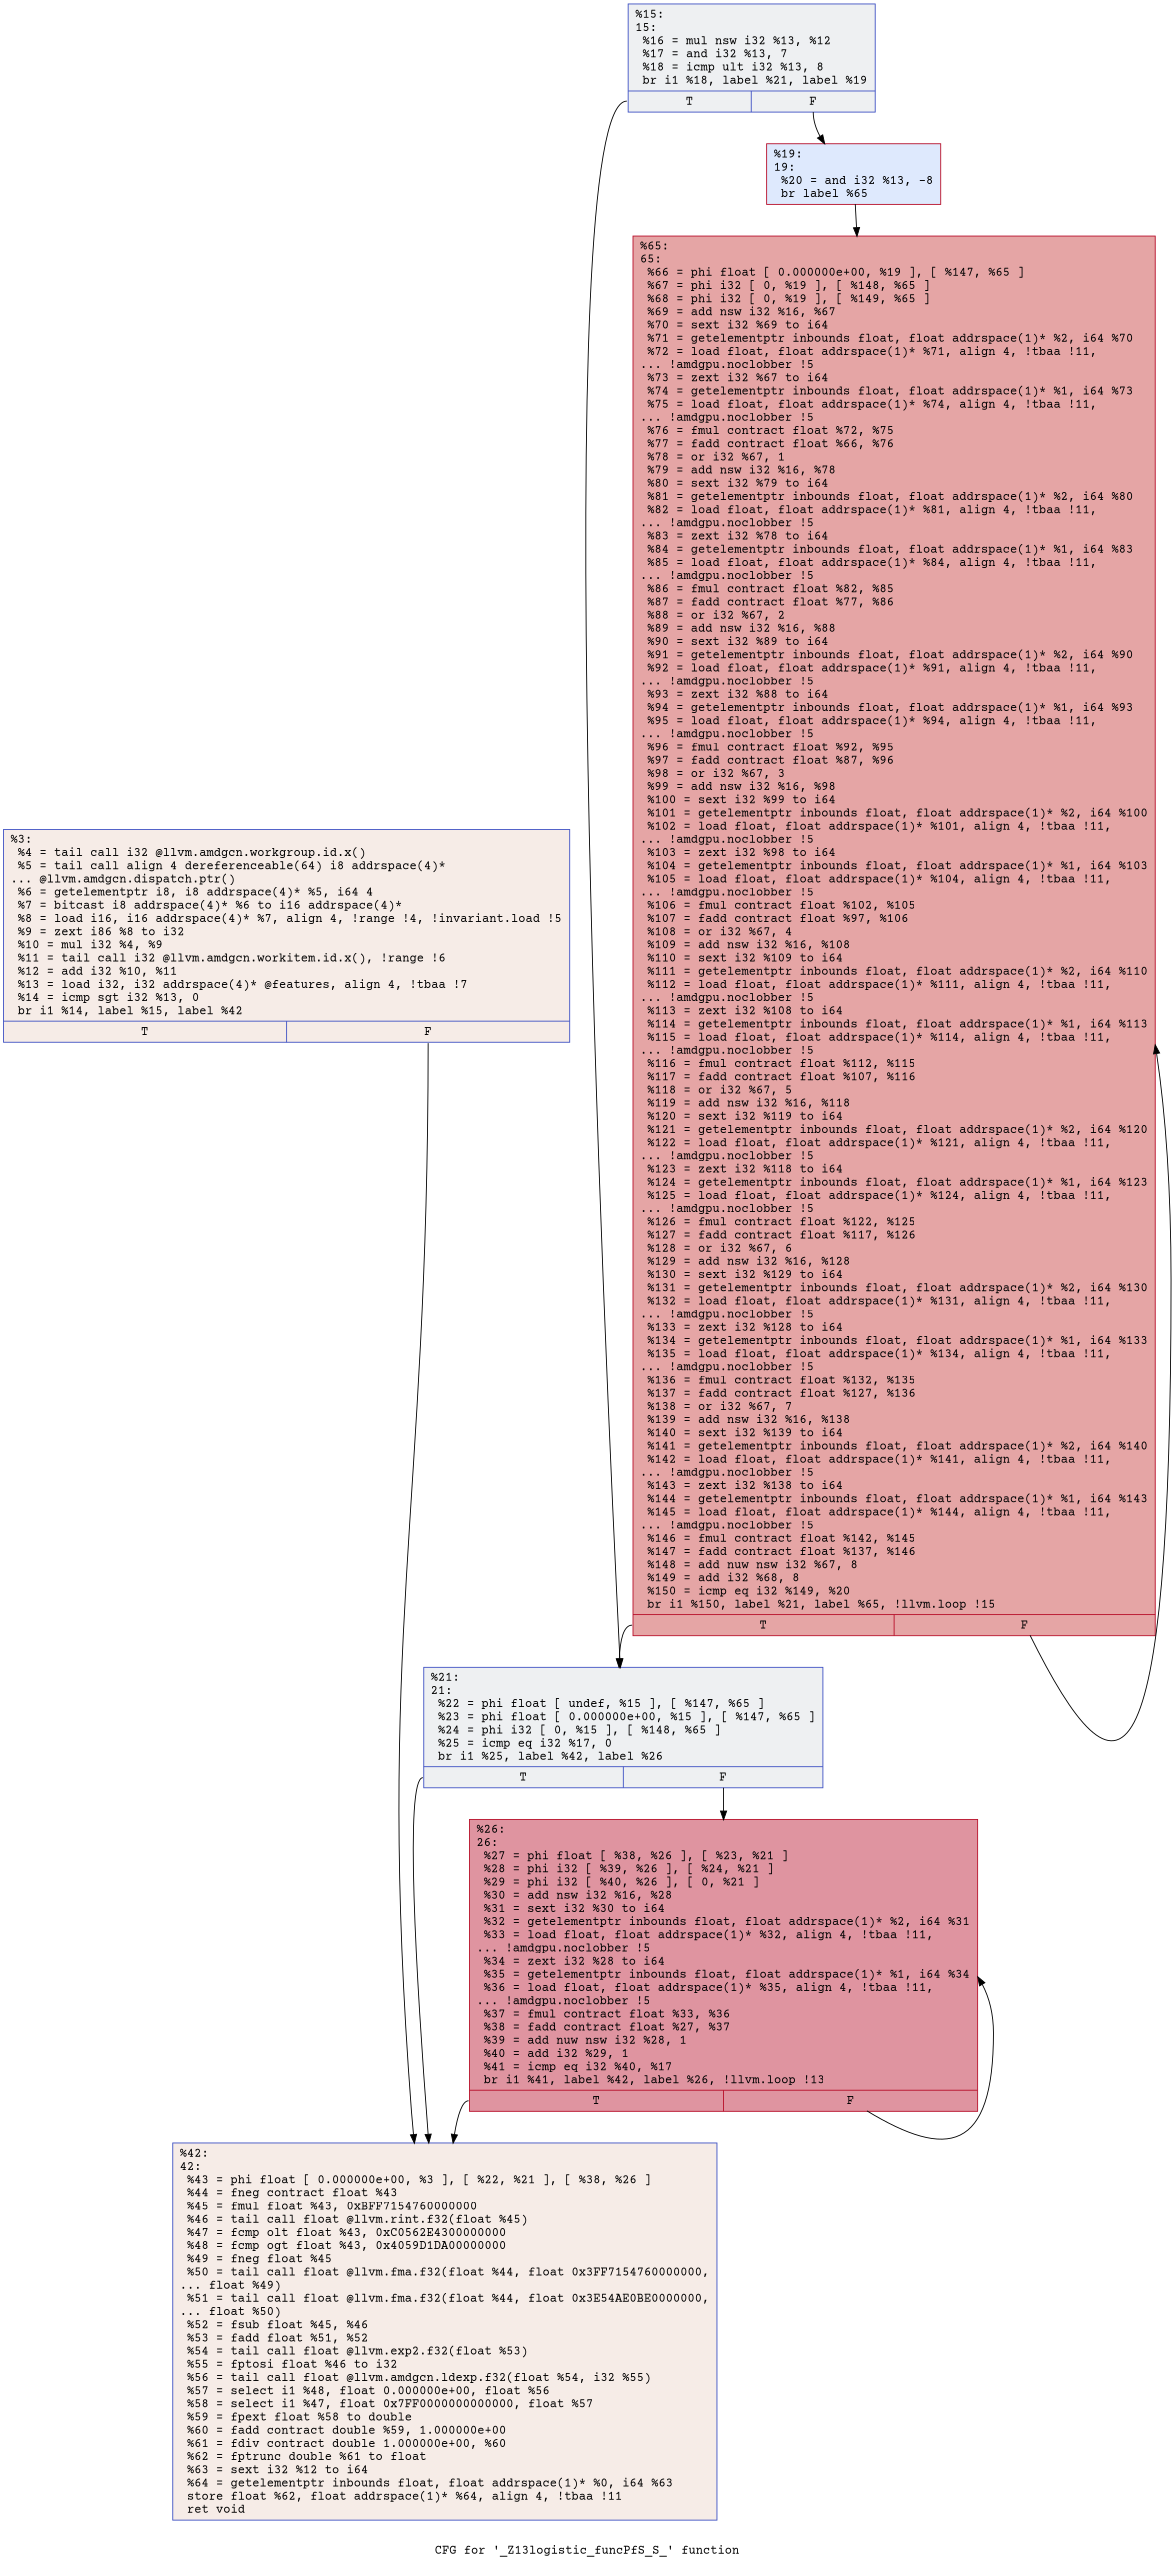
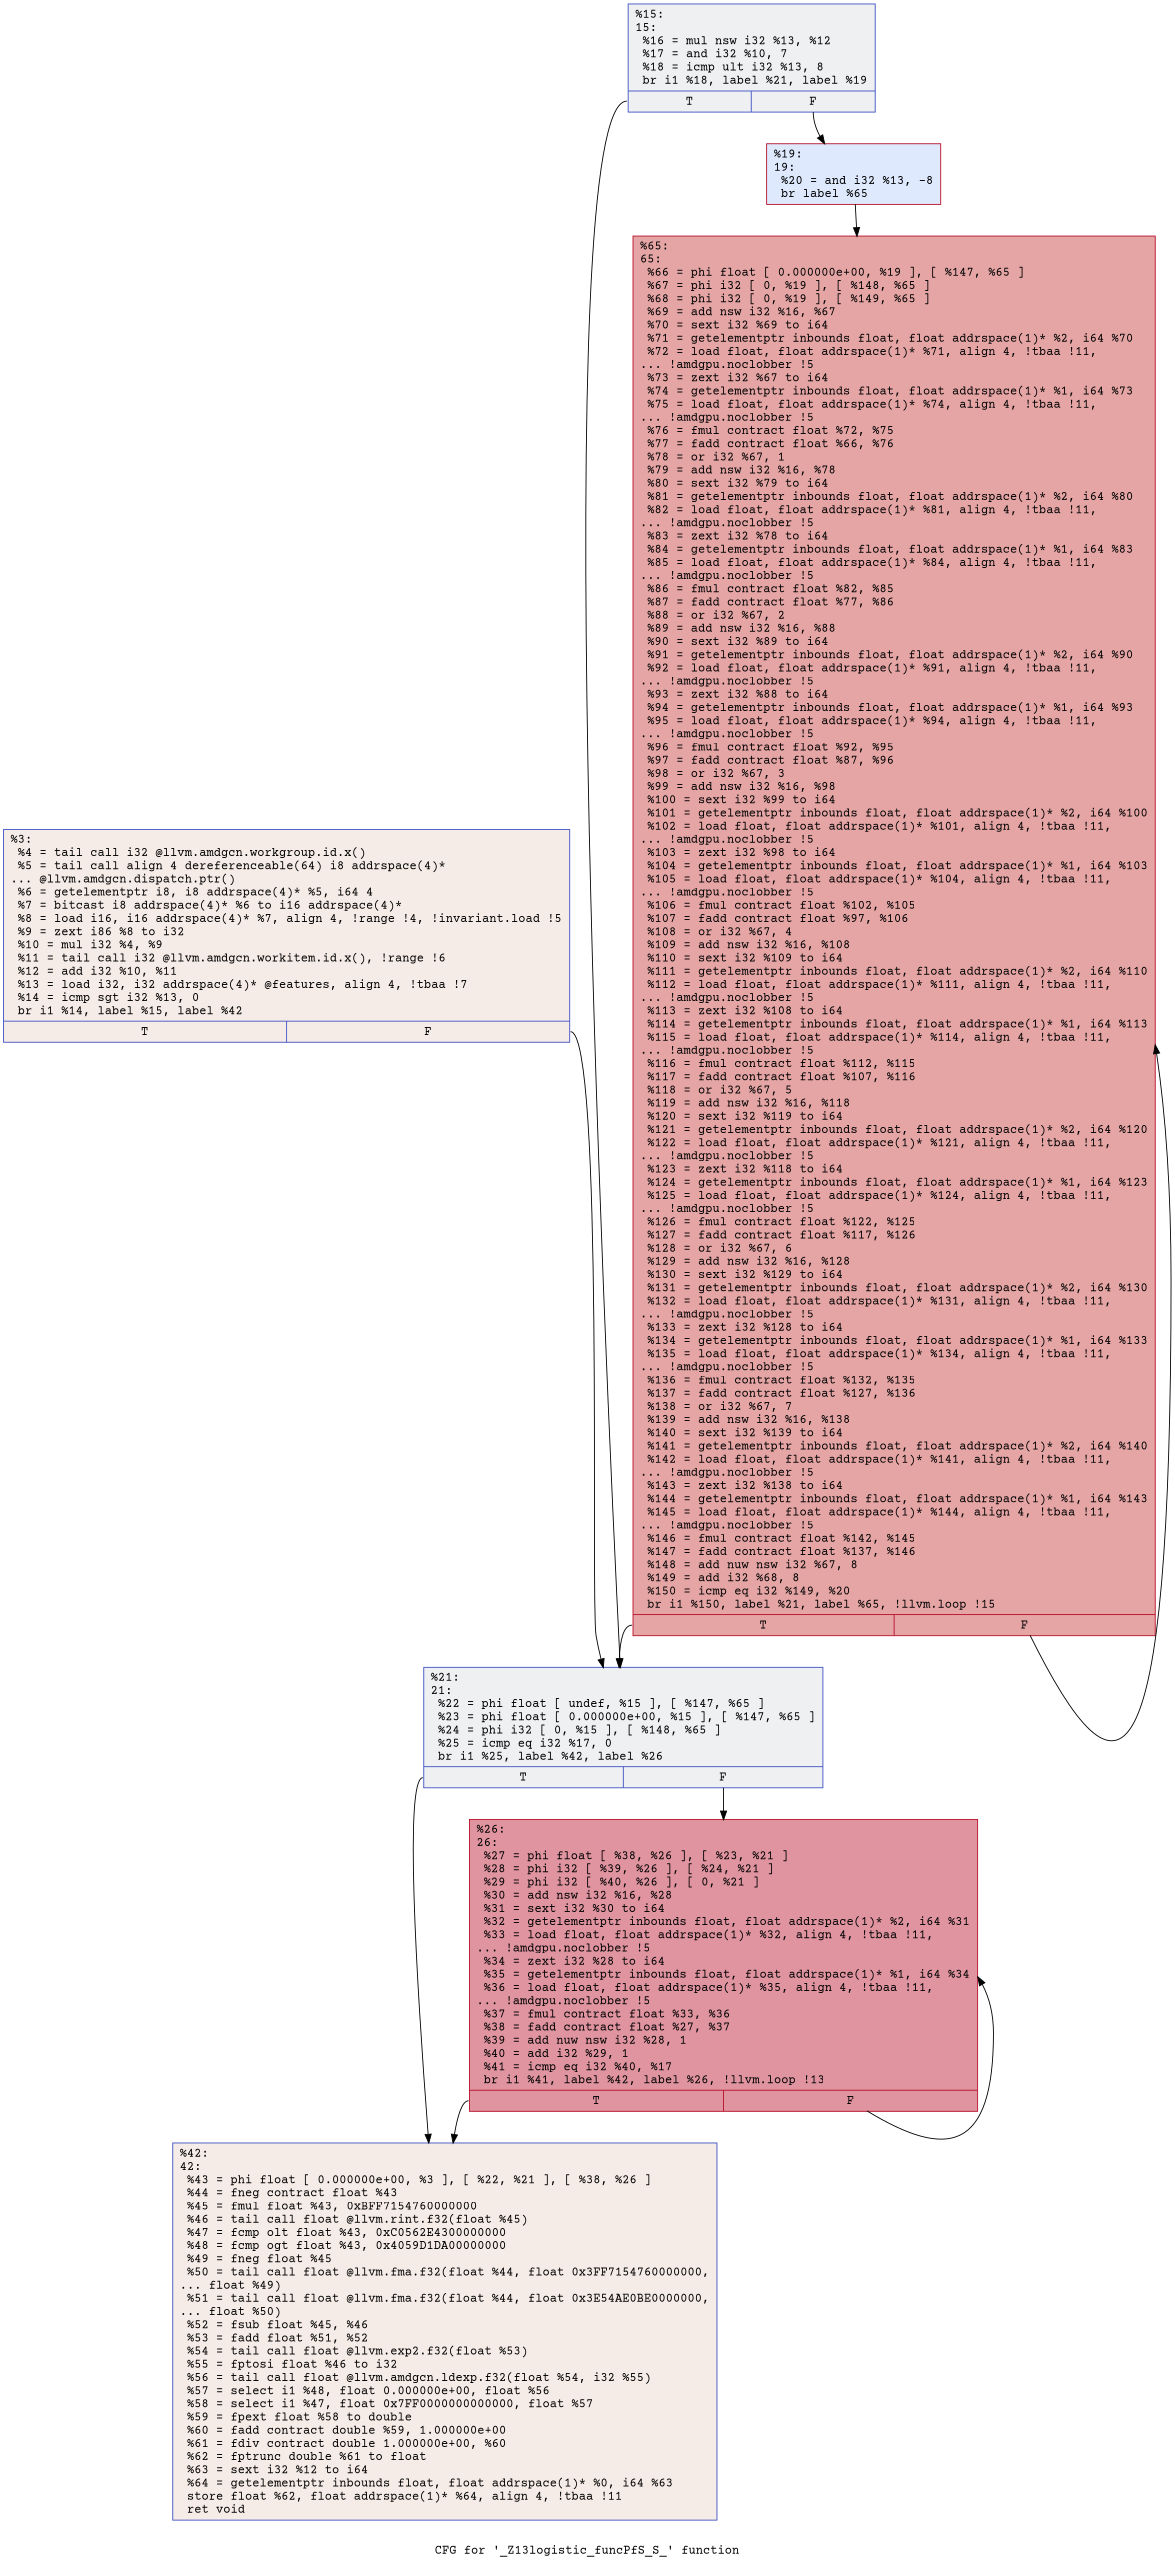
(712, 54) -> (712, 54)
(406, 1589) -> (594, 1344)
